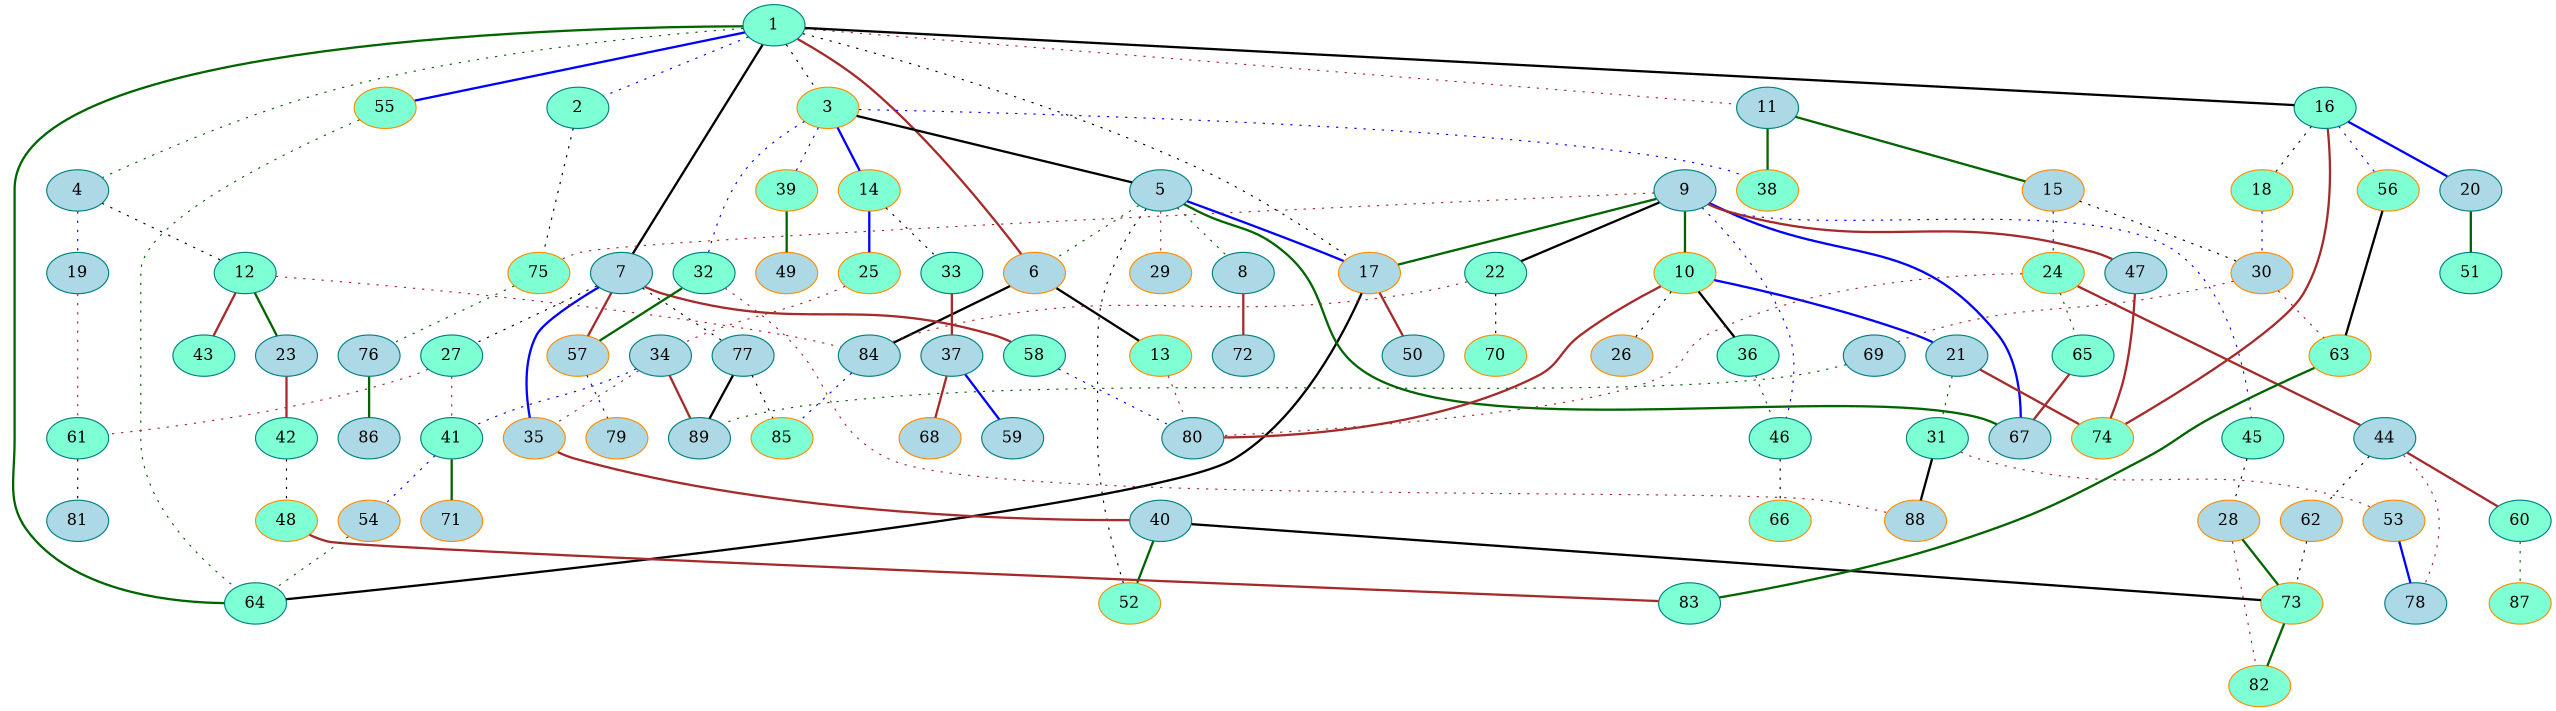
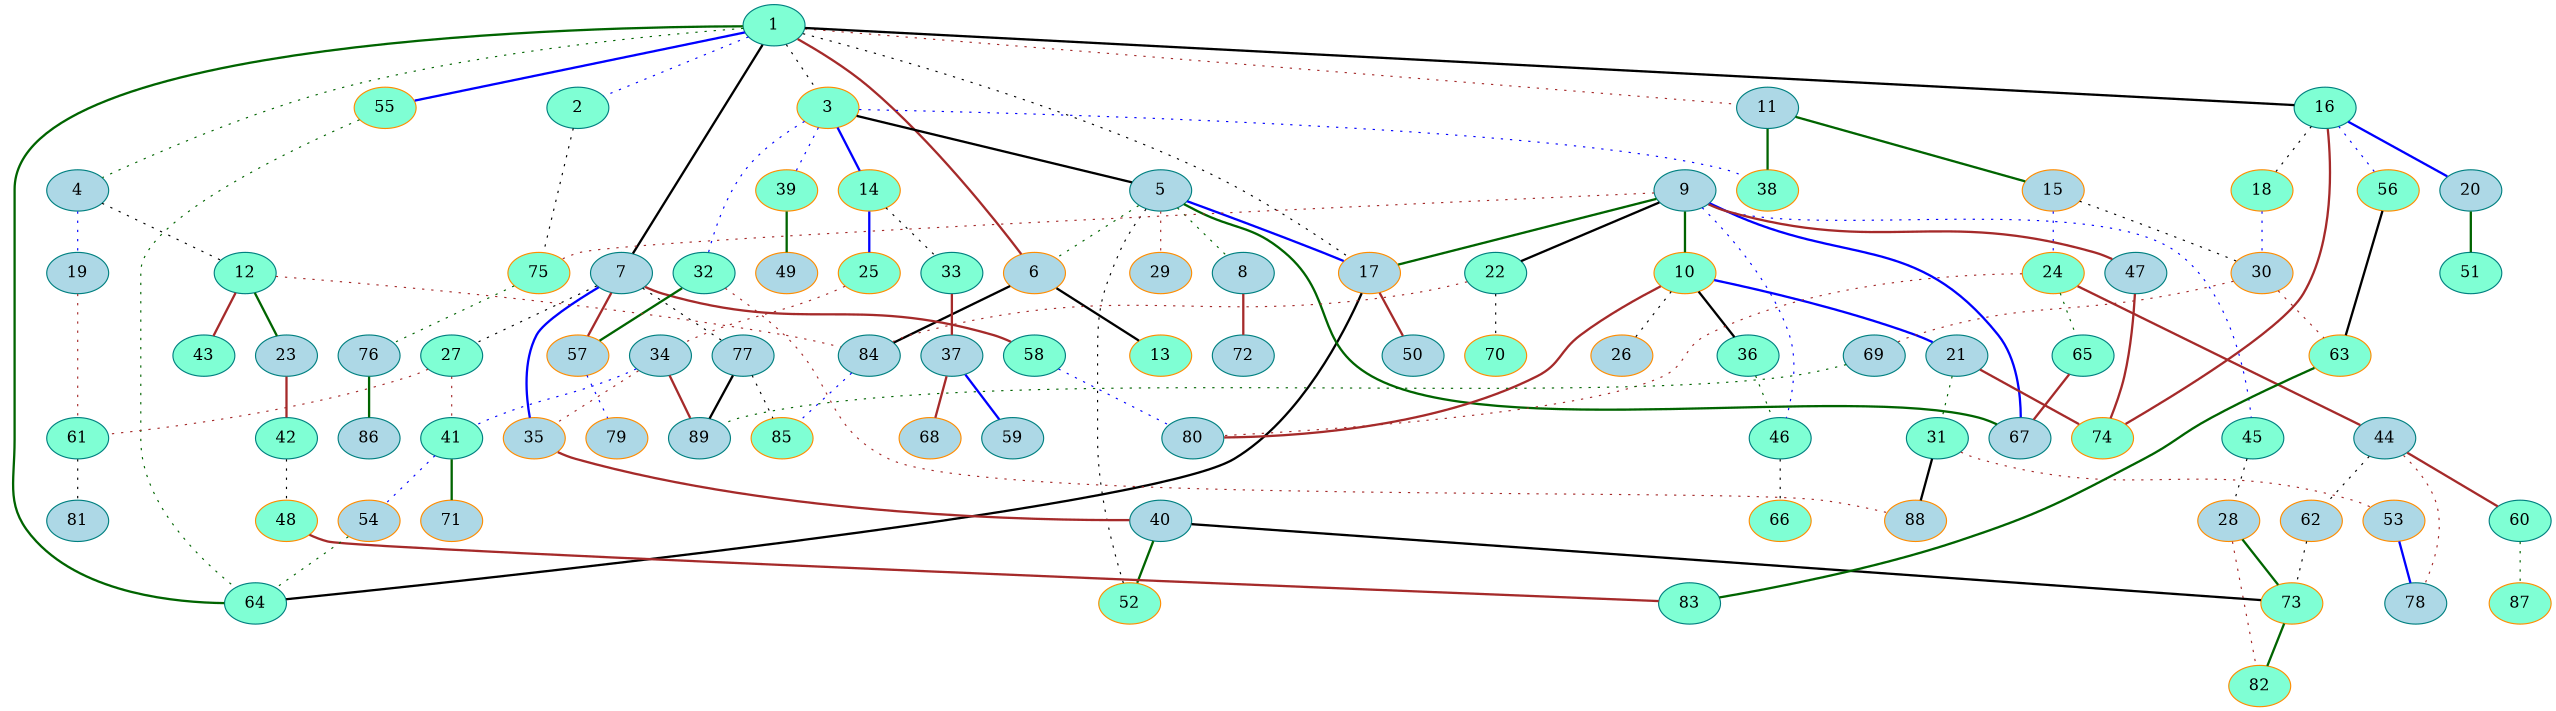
(1177, 397) -> none
